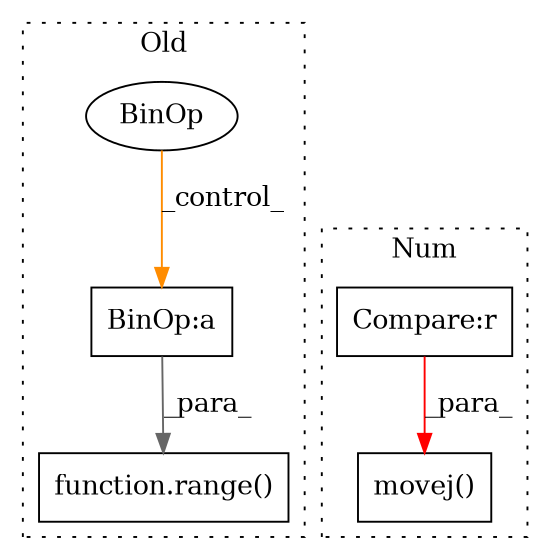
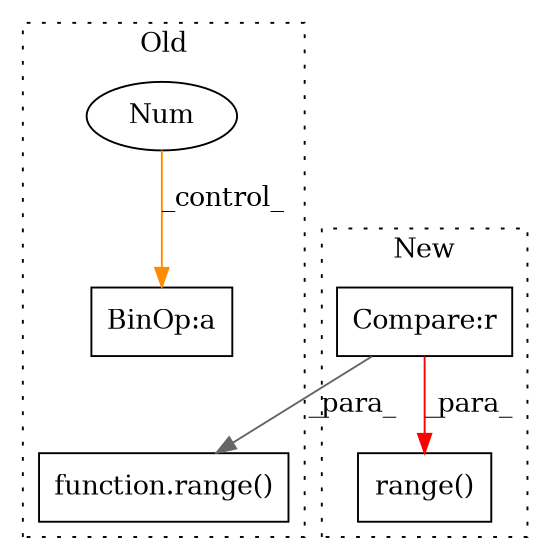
(162, 116) -> (162, 116)
(425, 250) -> (425, 250)
(163, 395) -> (292, 406)
(425, 487) -> (425, 487)
